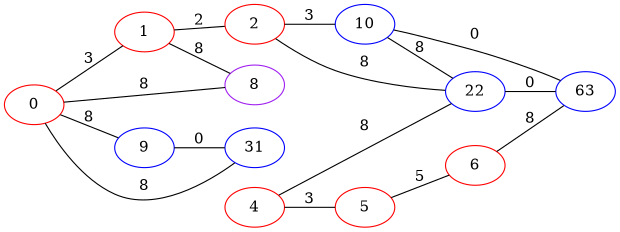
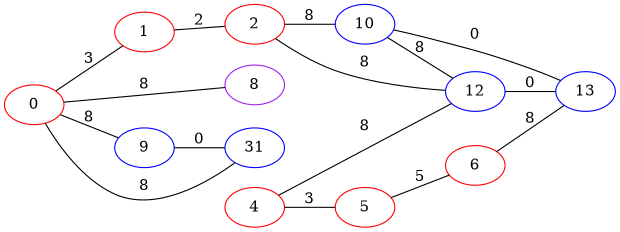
(310, 16) -> (310, 16)
(200, 58) -> none
(475, 92) -> (475, 92)
(586, 92) -> (586, 92)
